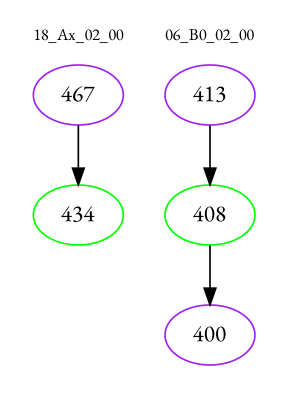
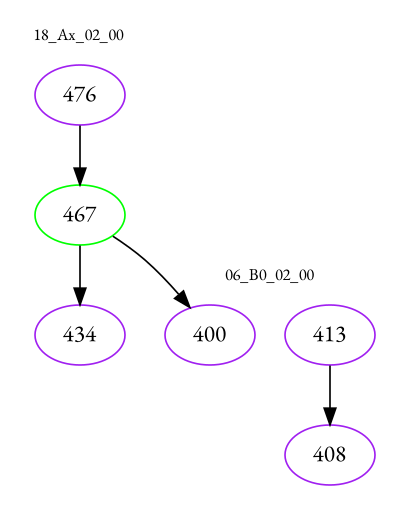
(78, 95) -> (80, 215)
none -> (80, 95)
(78, 215) -> (80, 335)
(210, 215) -> (330, 455)
(210, 267) -> (162, 276)
